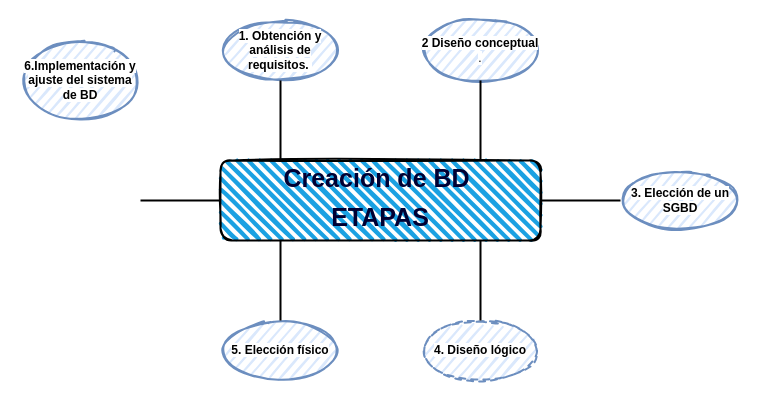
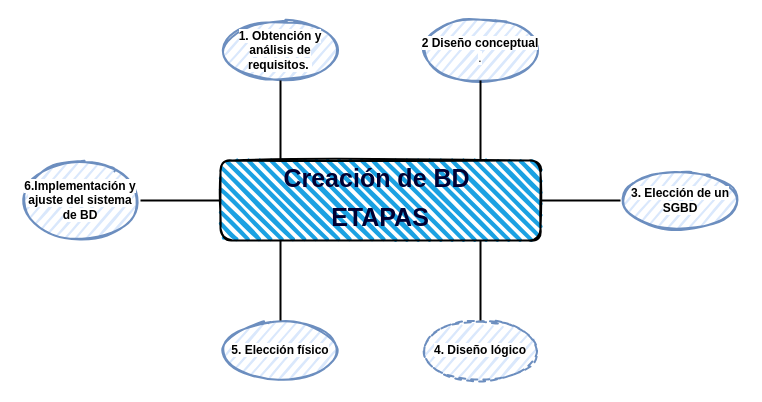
(81, 81) -> (81, 201)
